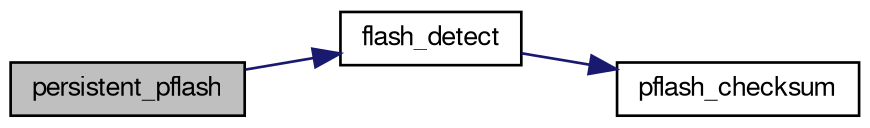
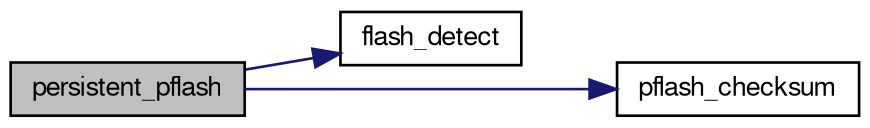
(555, 59) -> (417, 89)
